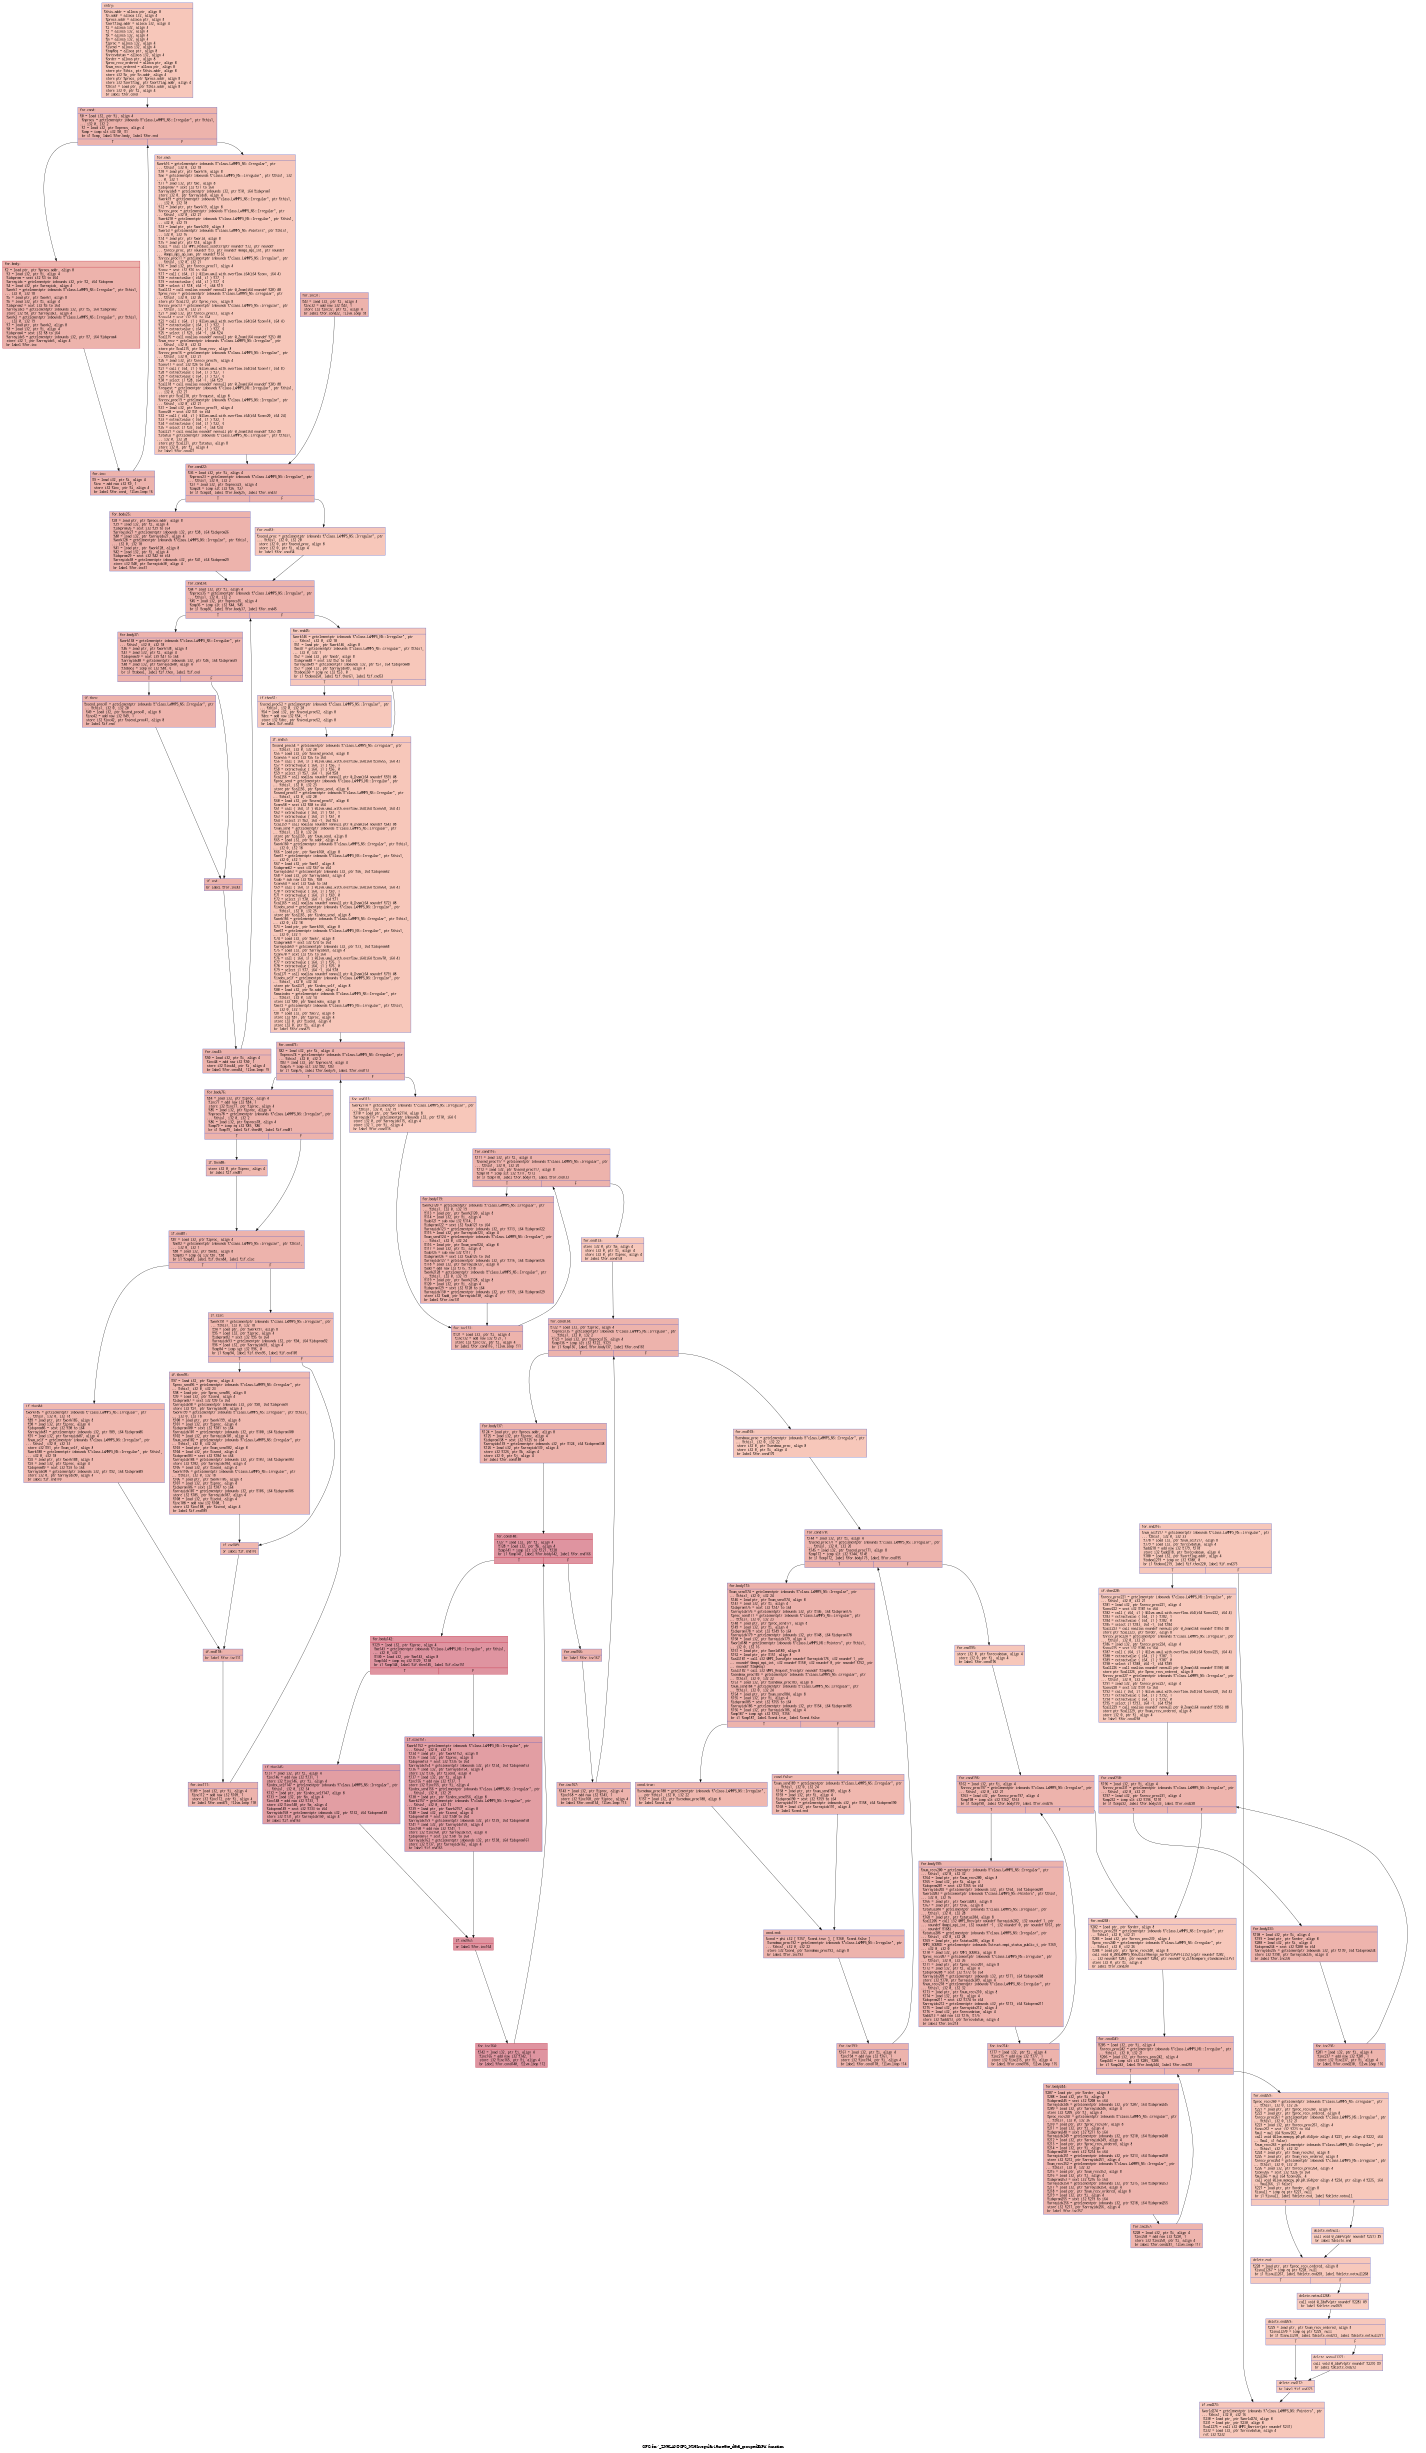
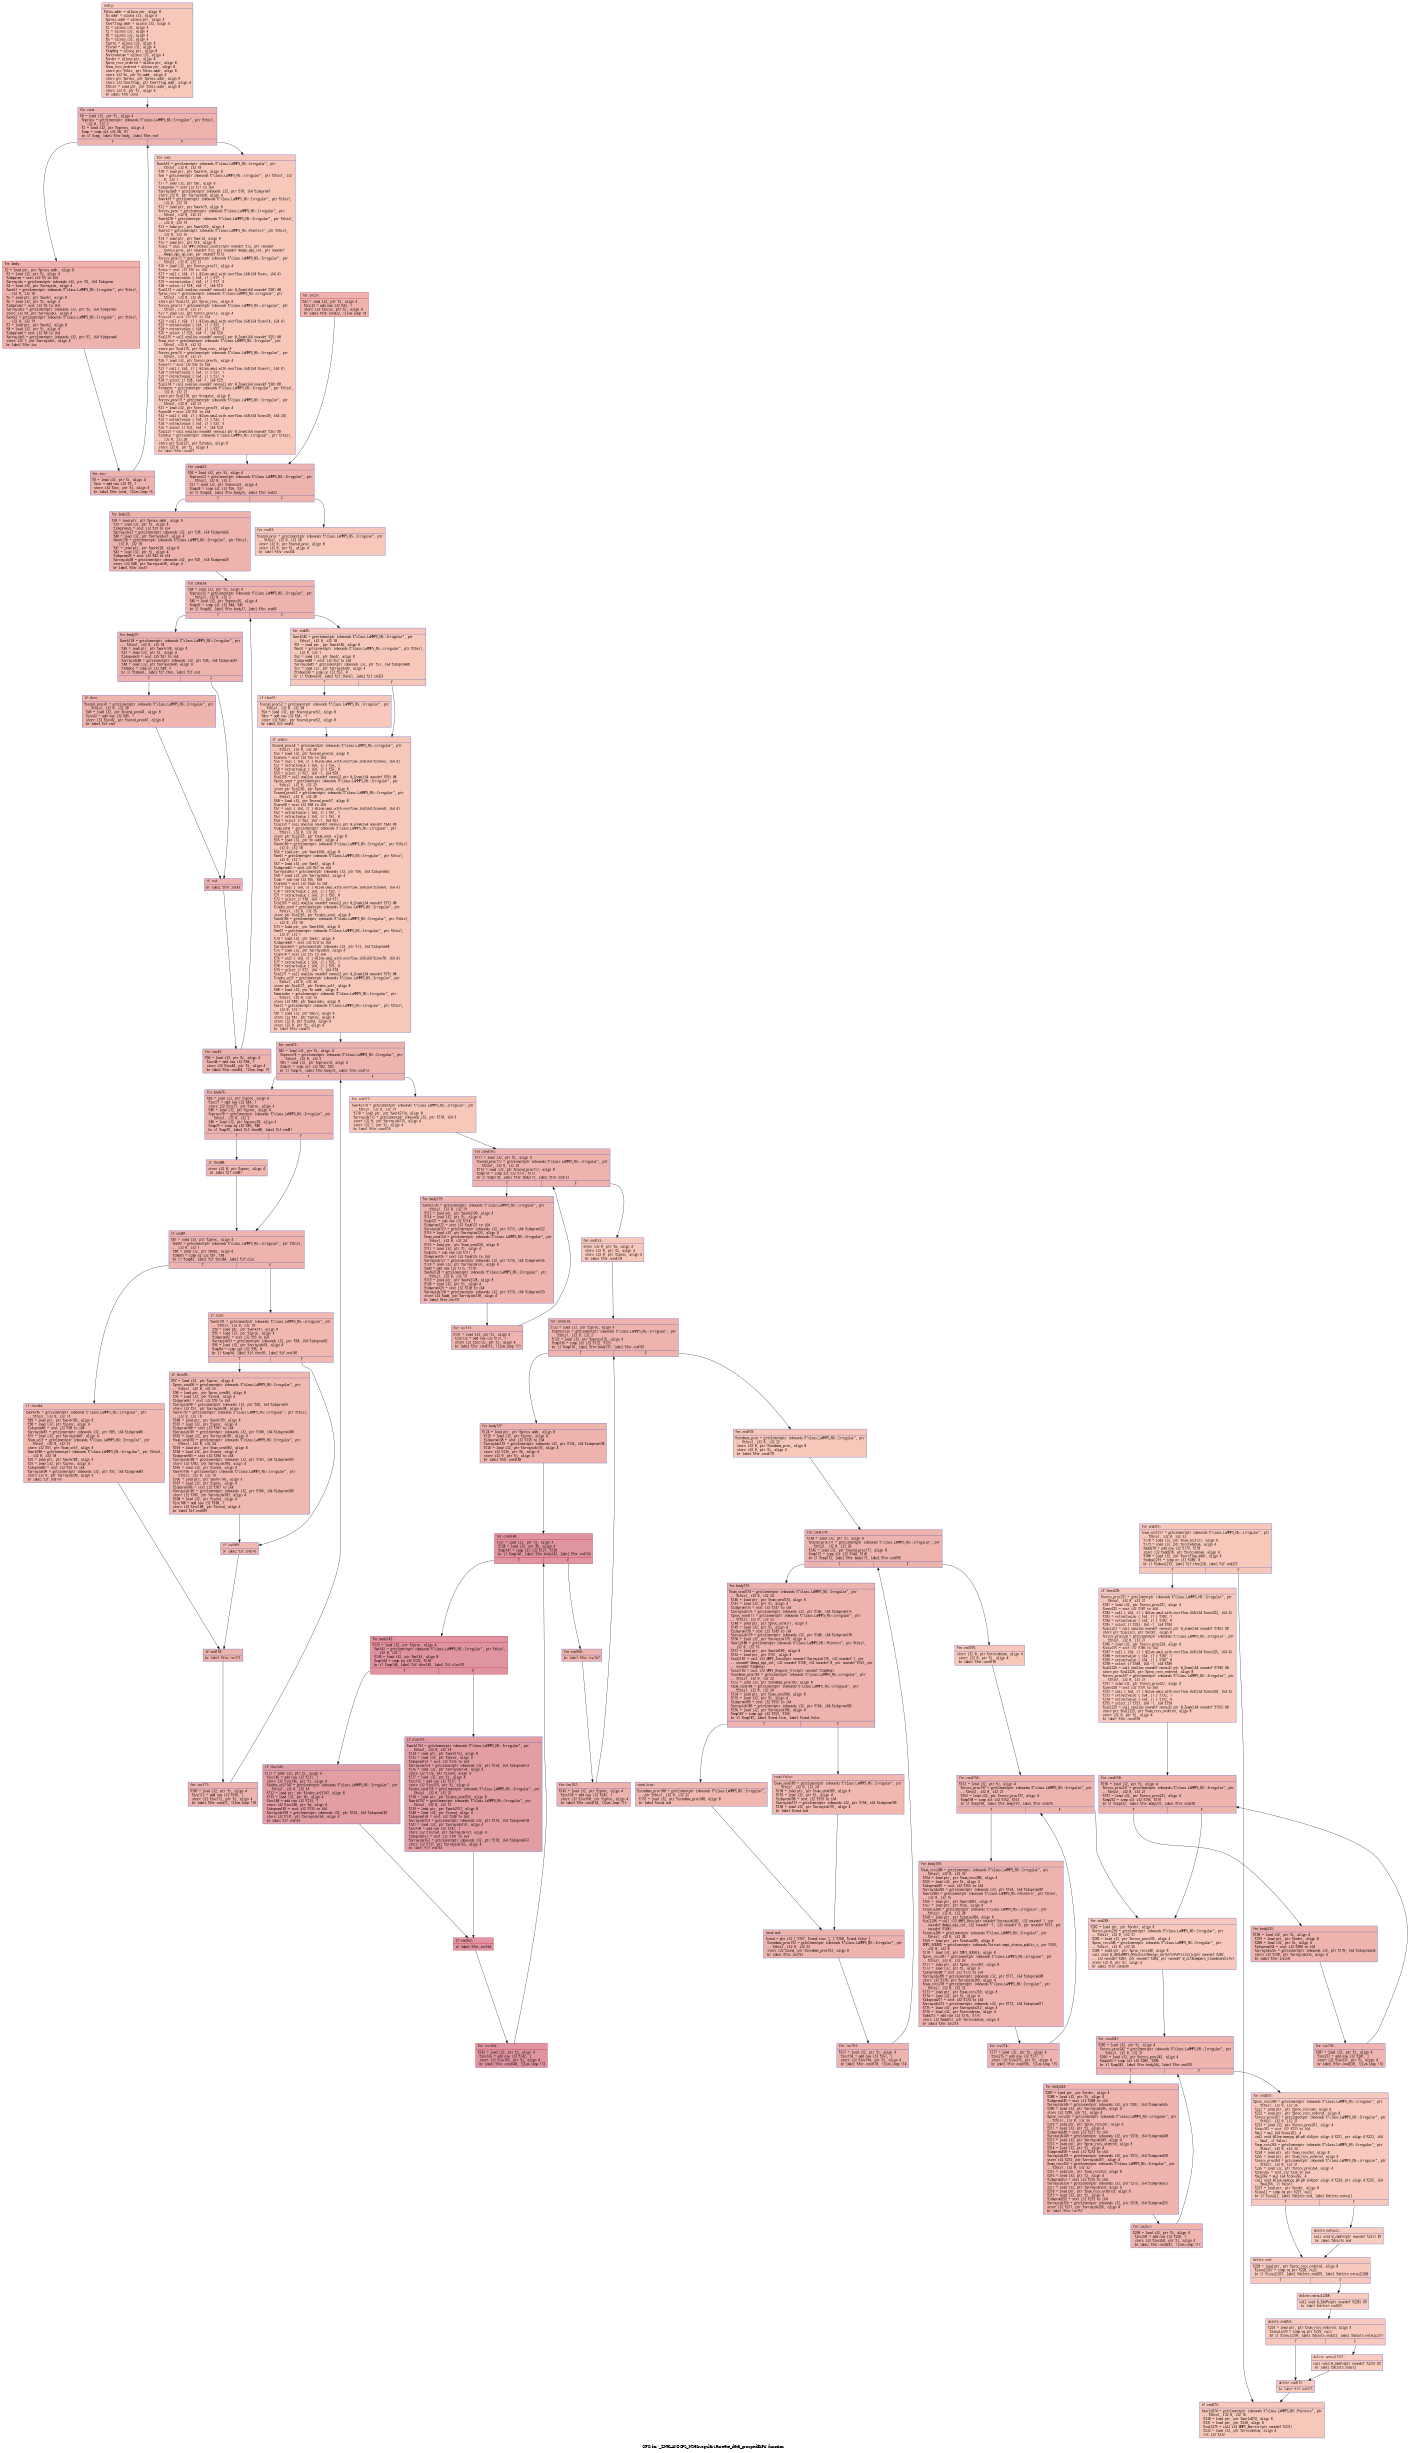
(334, 305) -> (334, 305)
(289, 567) -> none
(398, 1239) -> (475, 1140)
